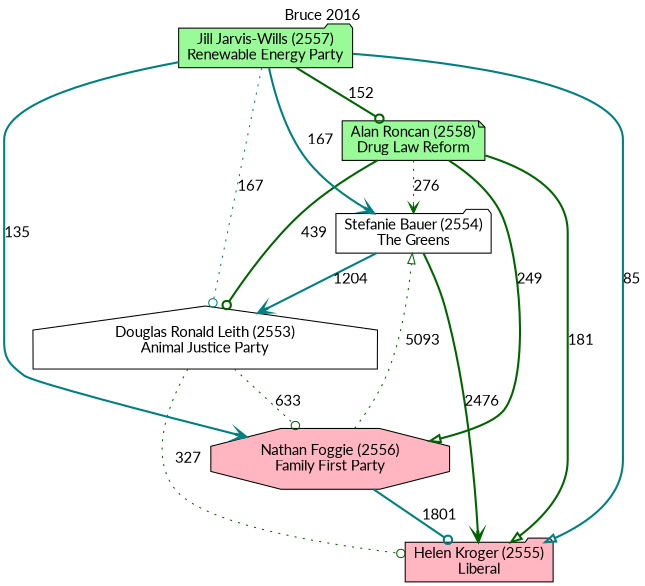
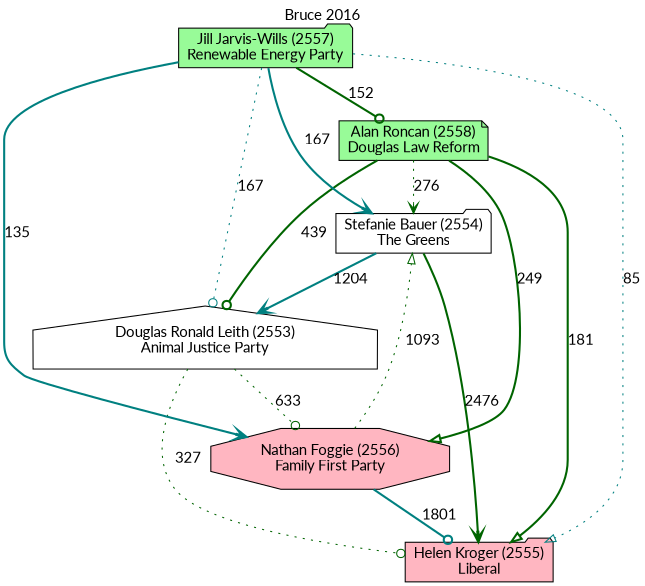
(414, 141) -> (414, 141)
(623, 207) -> (623, 207)
(423, 341) -> (423, 341)
